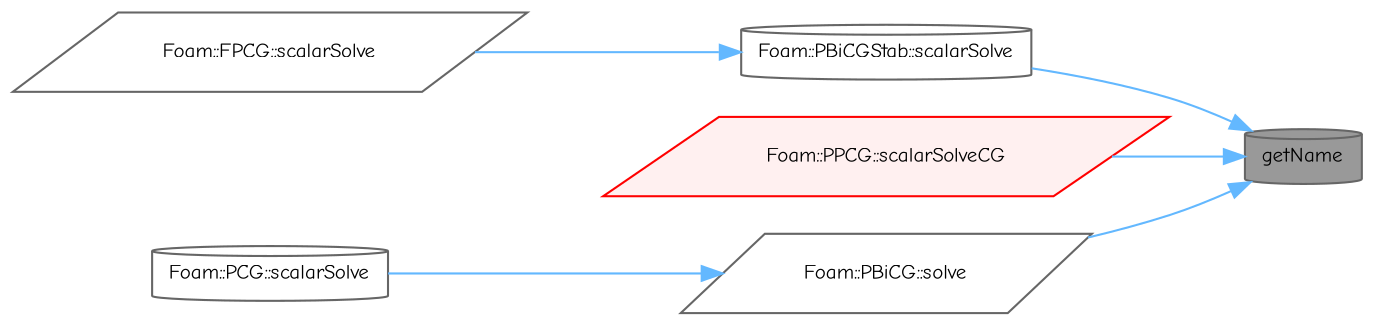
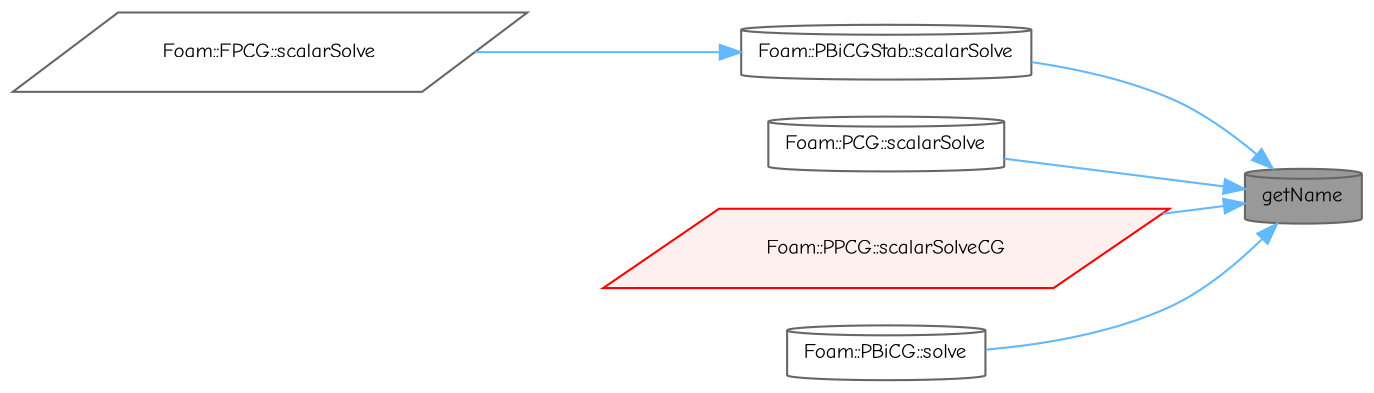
(545, 273) -> (1114, 173)
(886, 273) -> (886, 353)
